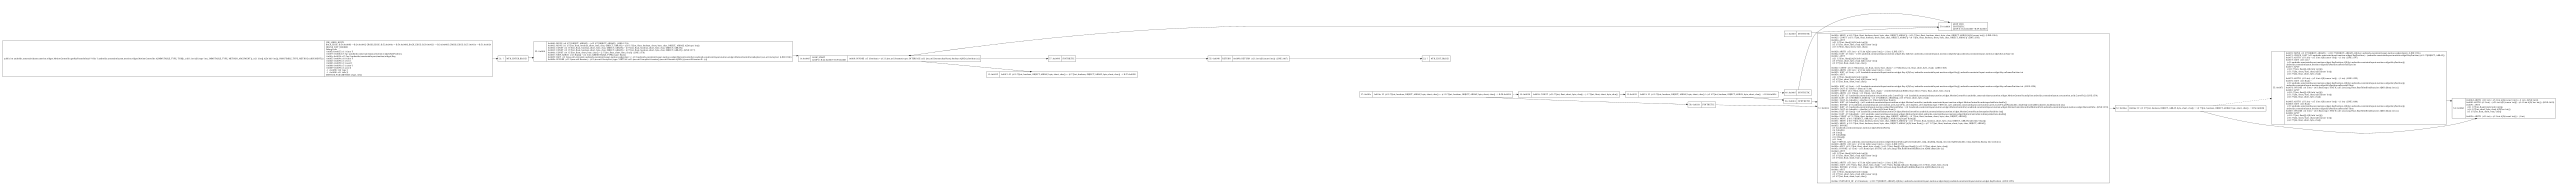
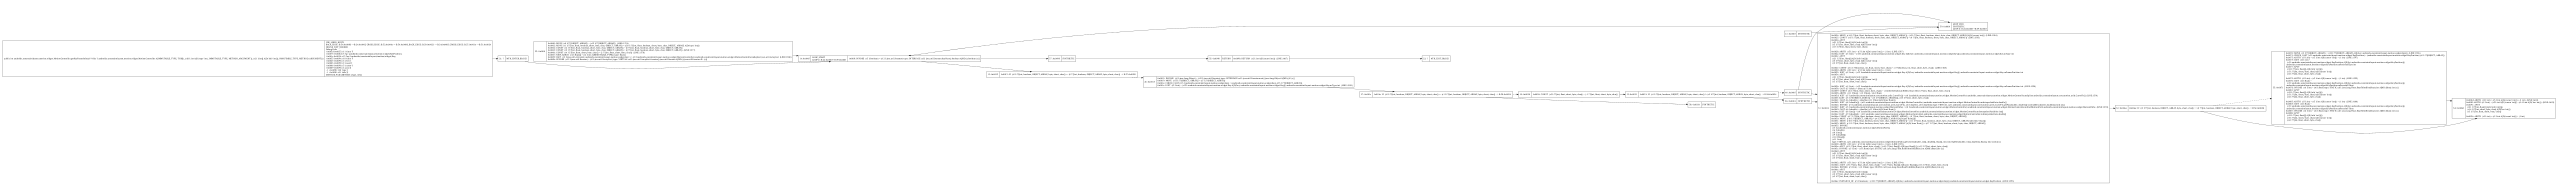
(530, 58) -> (677, 67)
none -> (1249, 82)
(1766, 106) -> (1814, 94)
